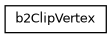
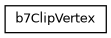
(56, 19) -> (56, 19)
